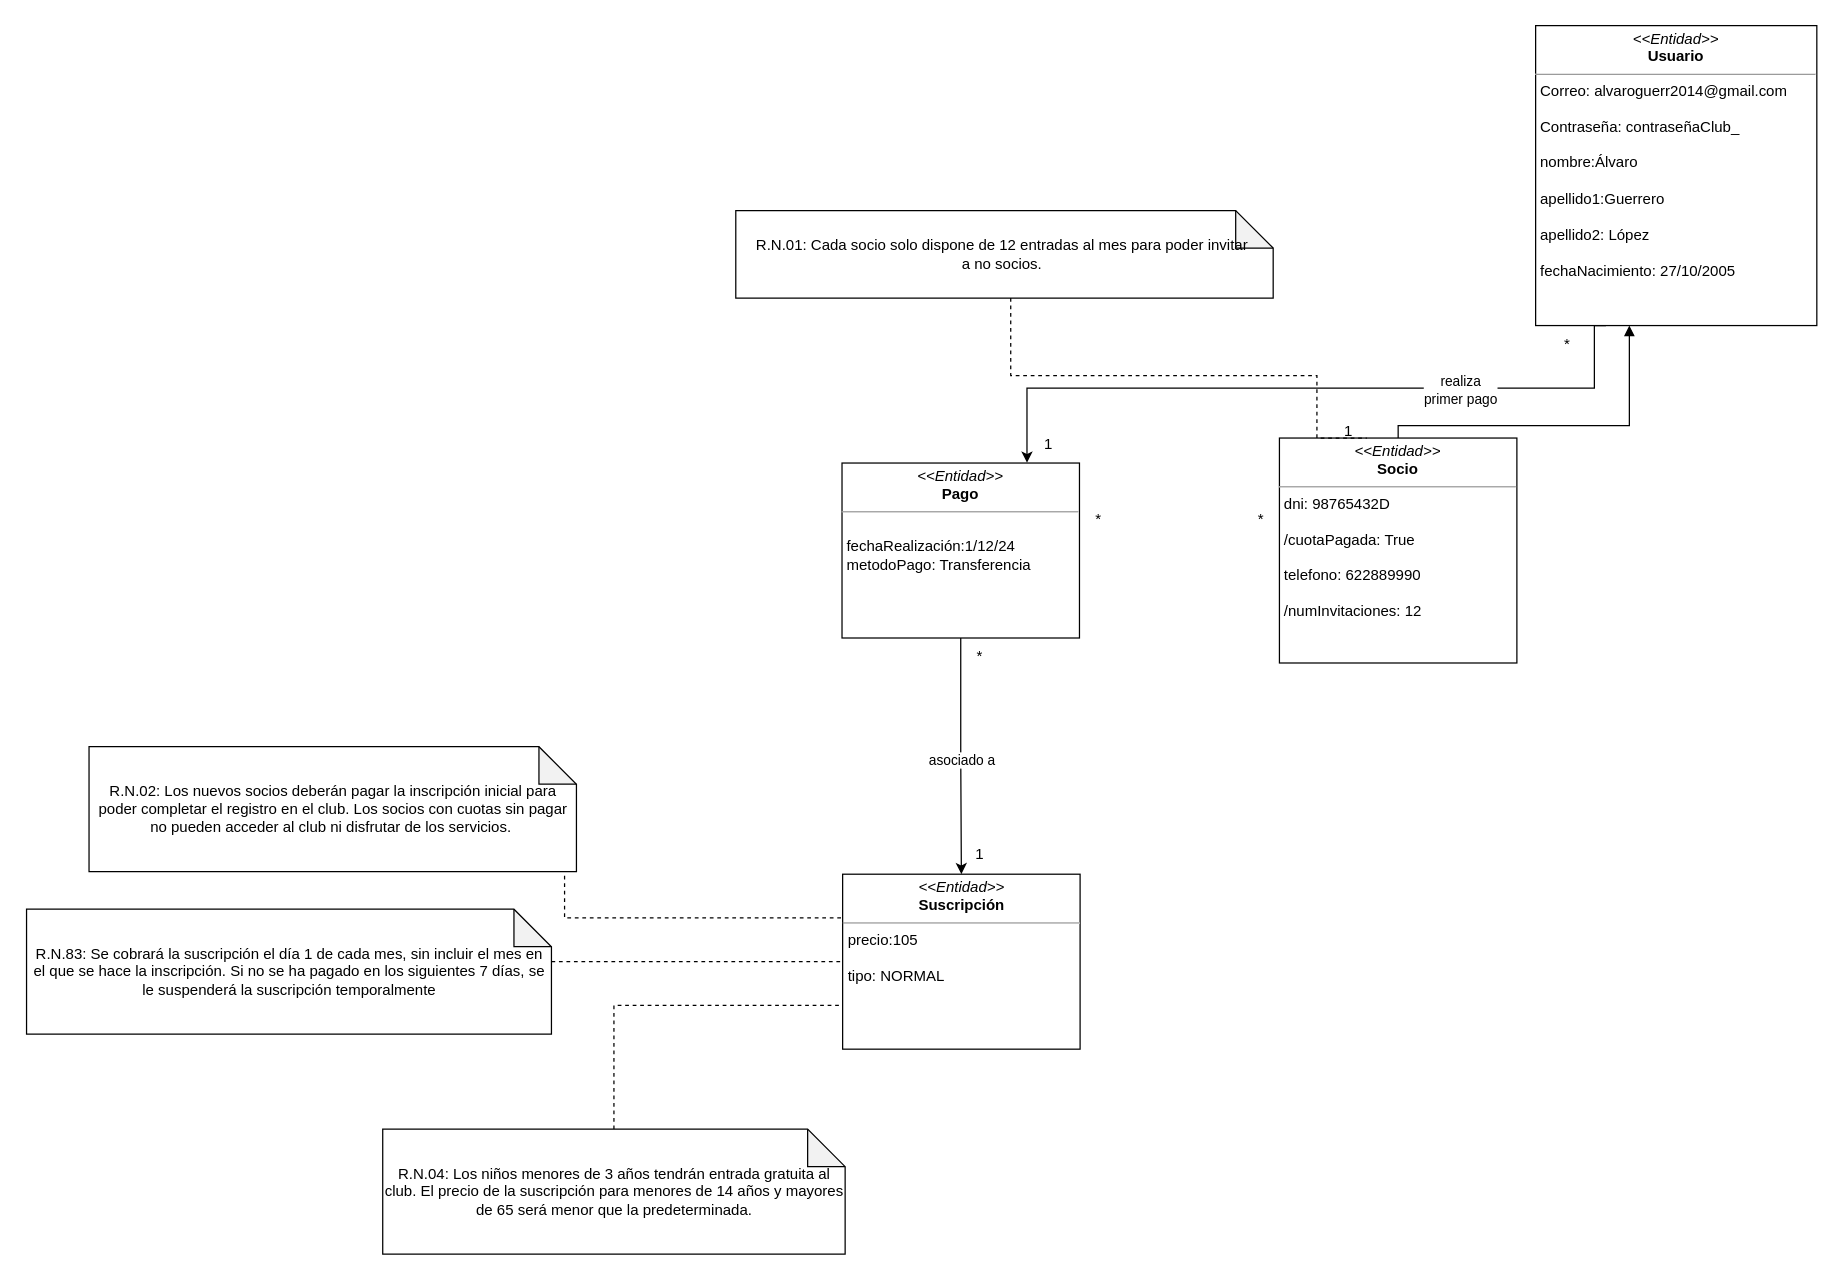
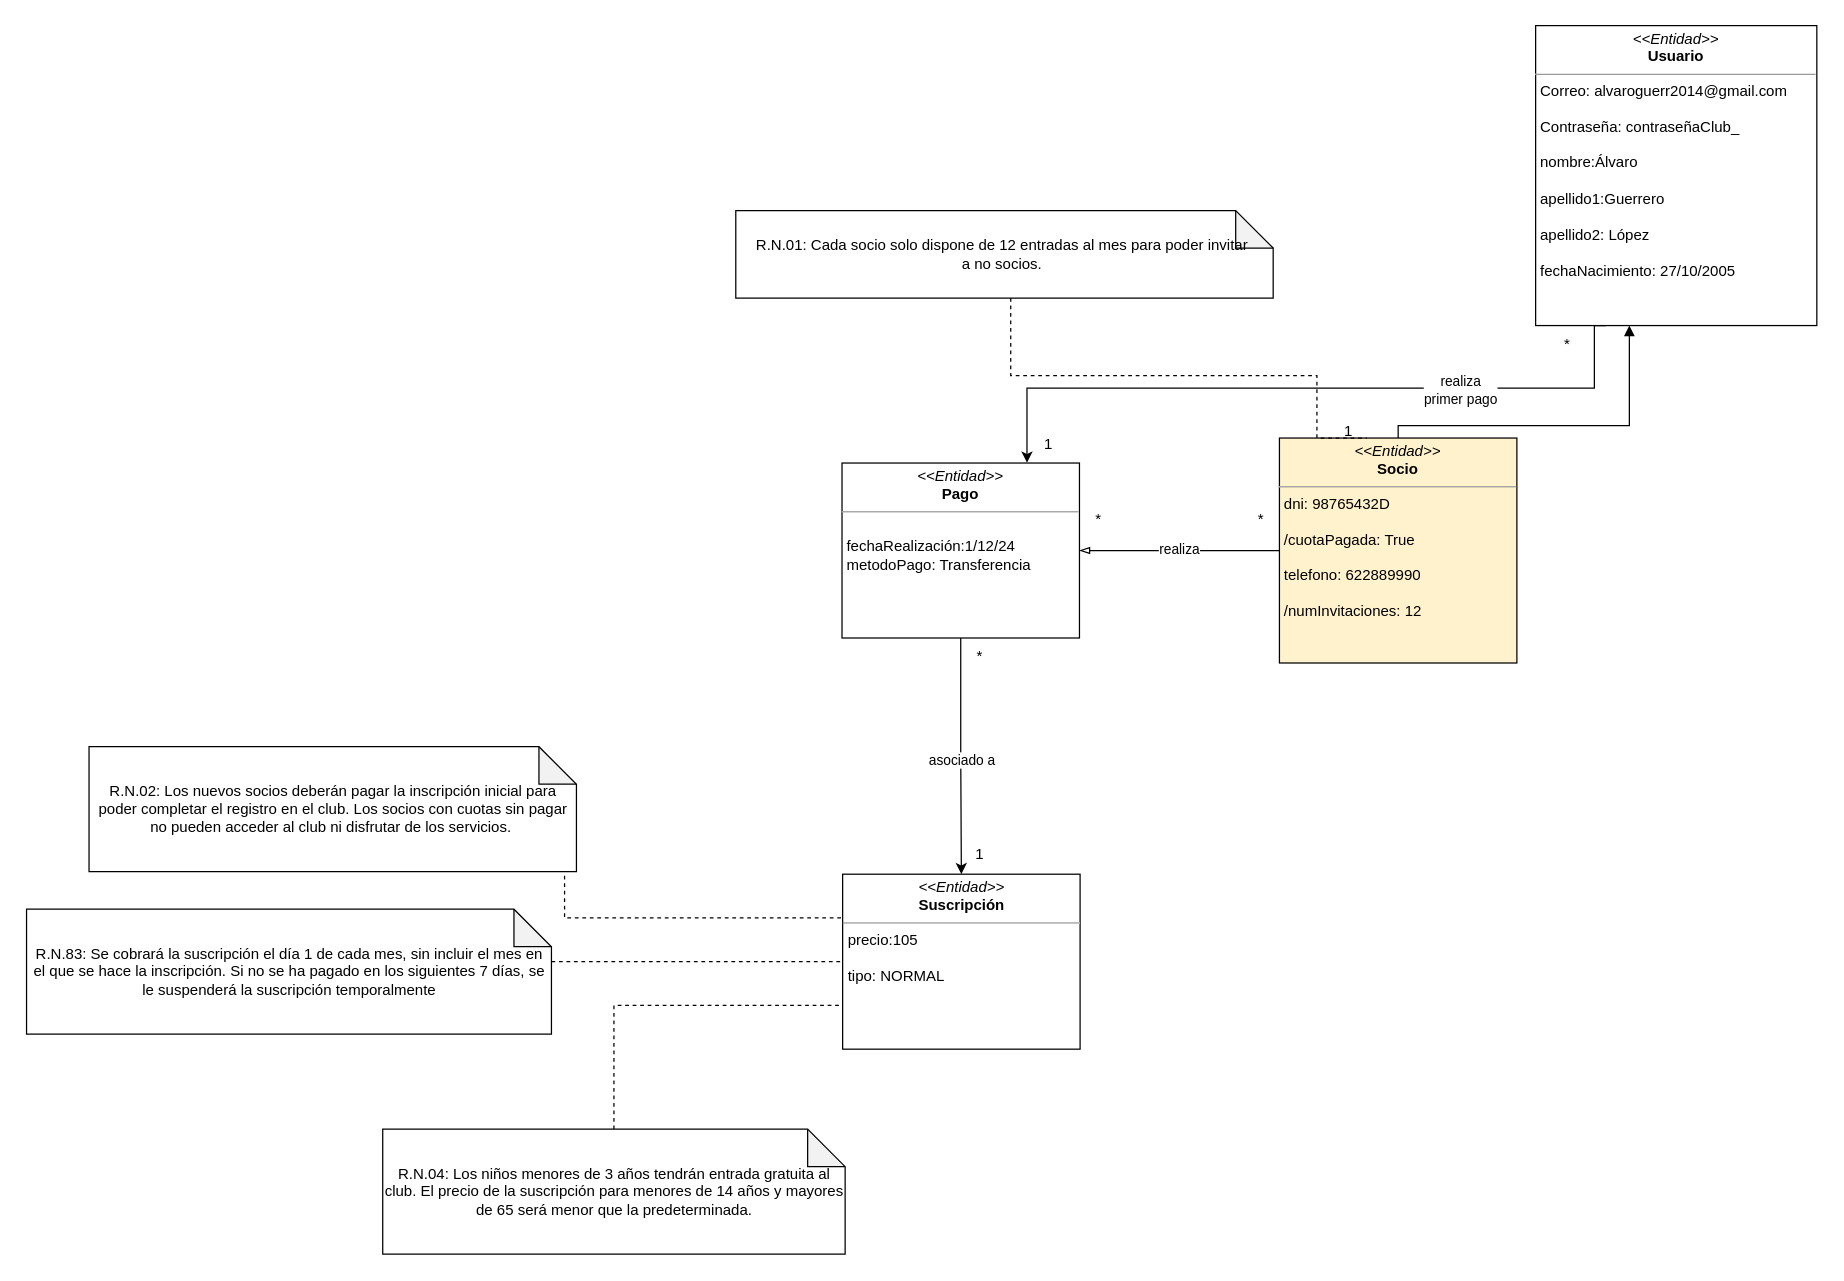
none -> (1185, 551)
(1398, 551) -> (1398, 551)
